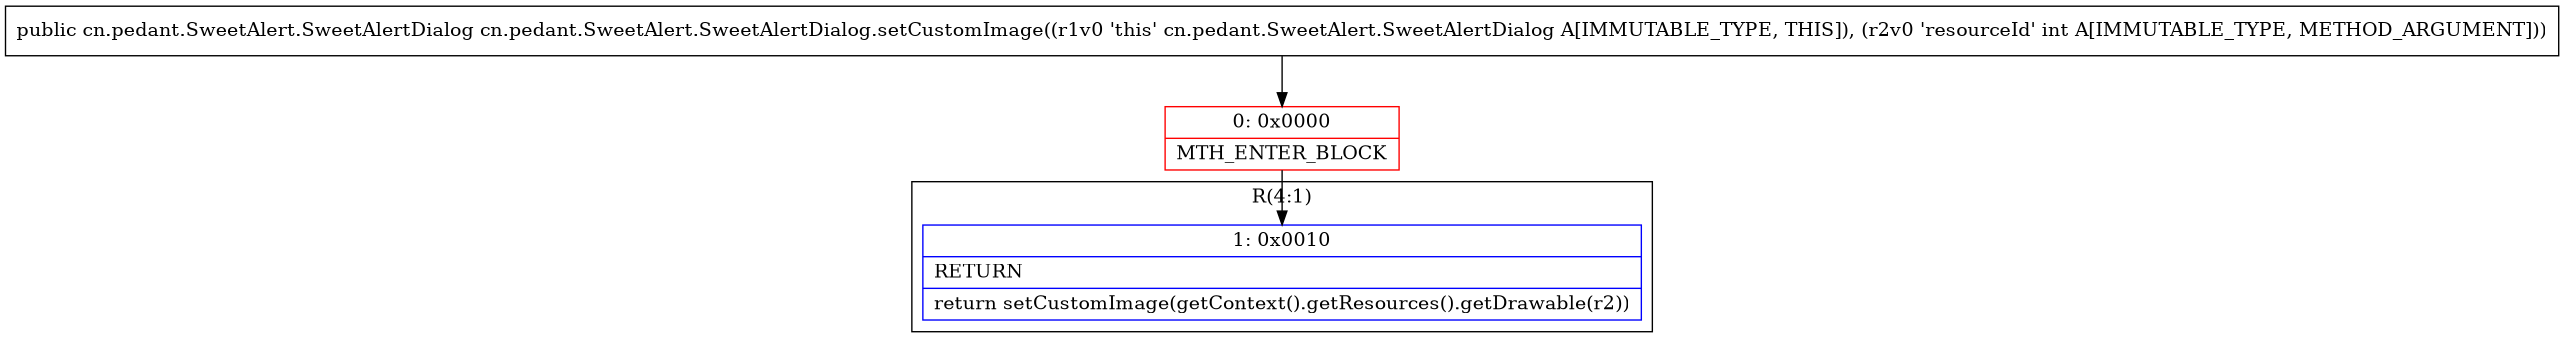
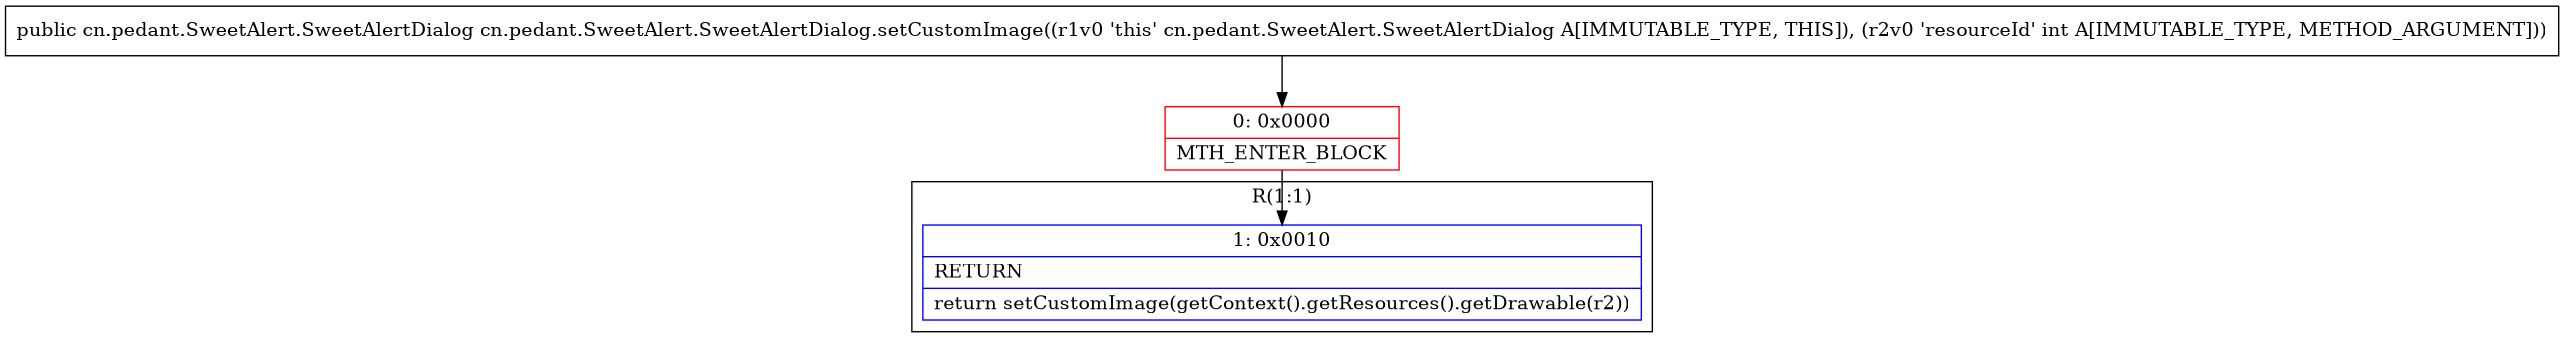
(1282, 198) -> (1282, 198)
